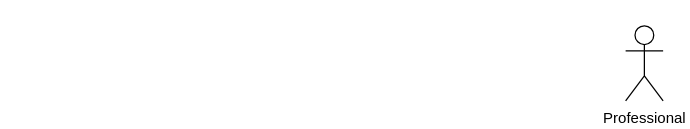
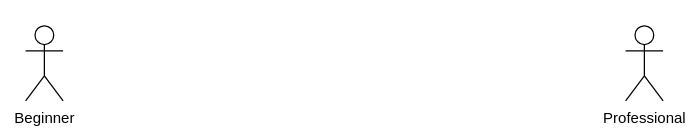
none -> (44, 63)
